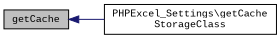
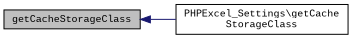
(36, 19) -> (72, 19)
